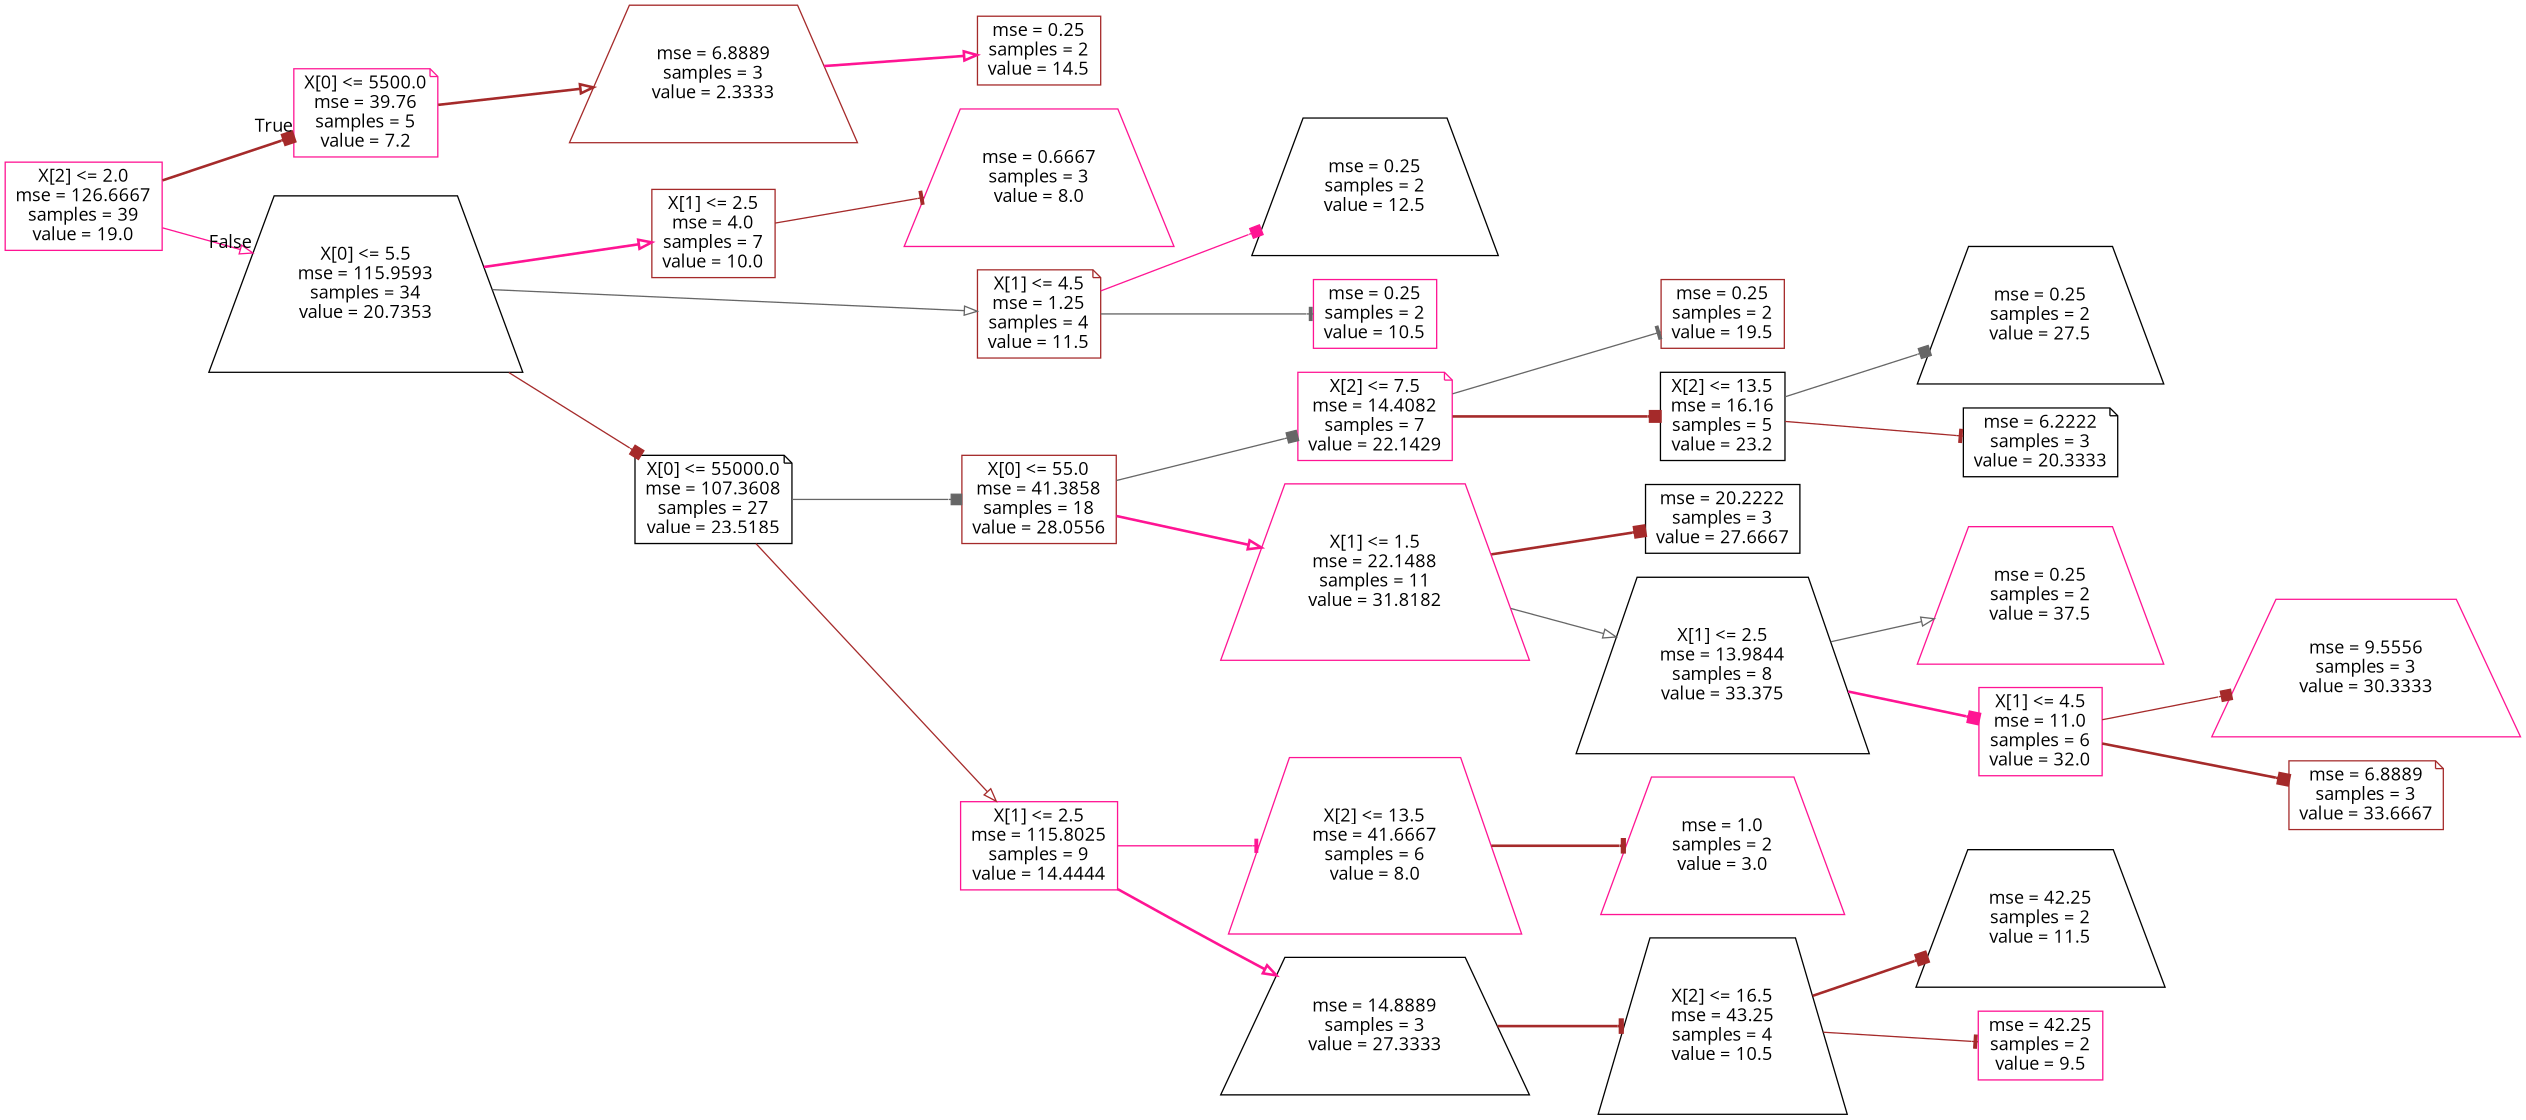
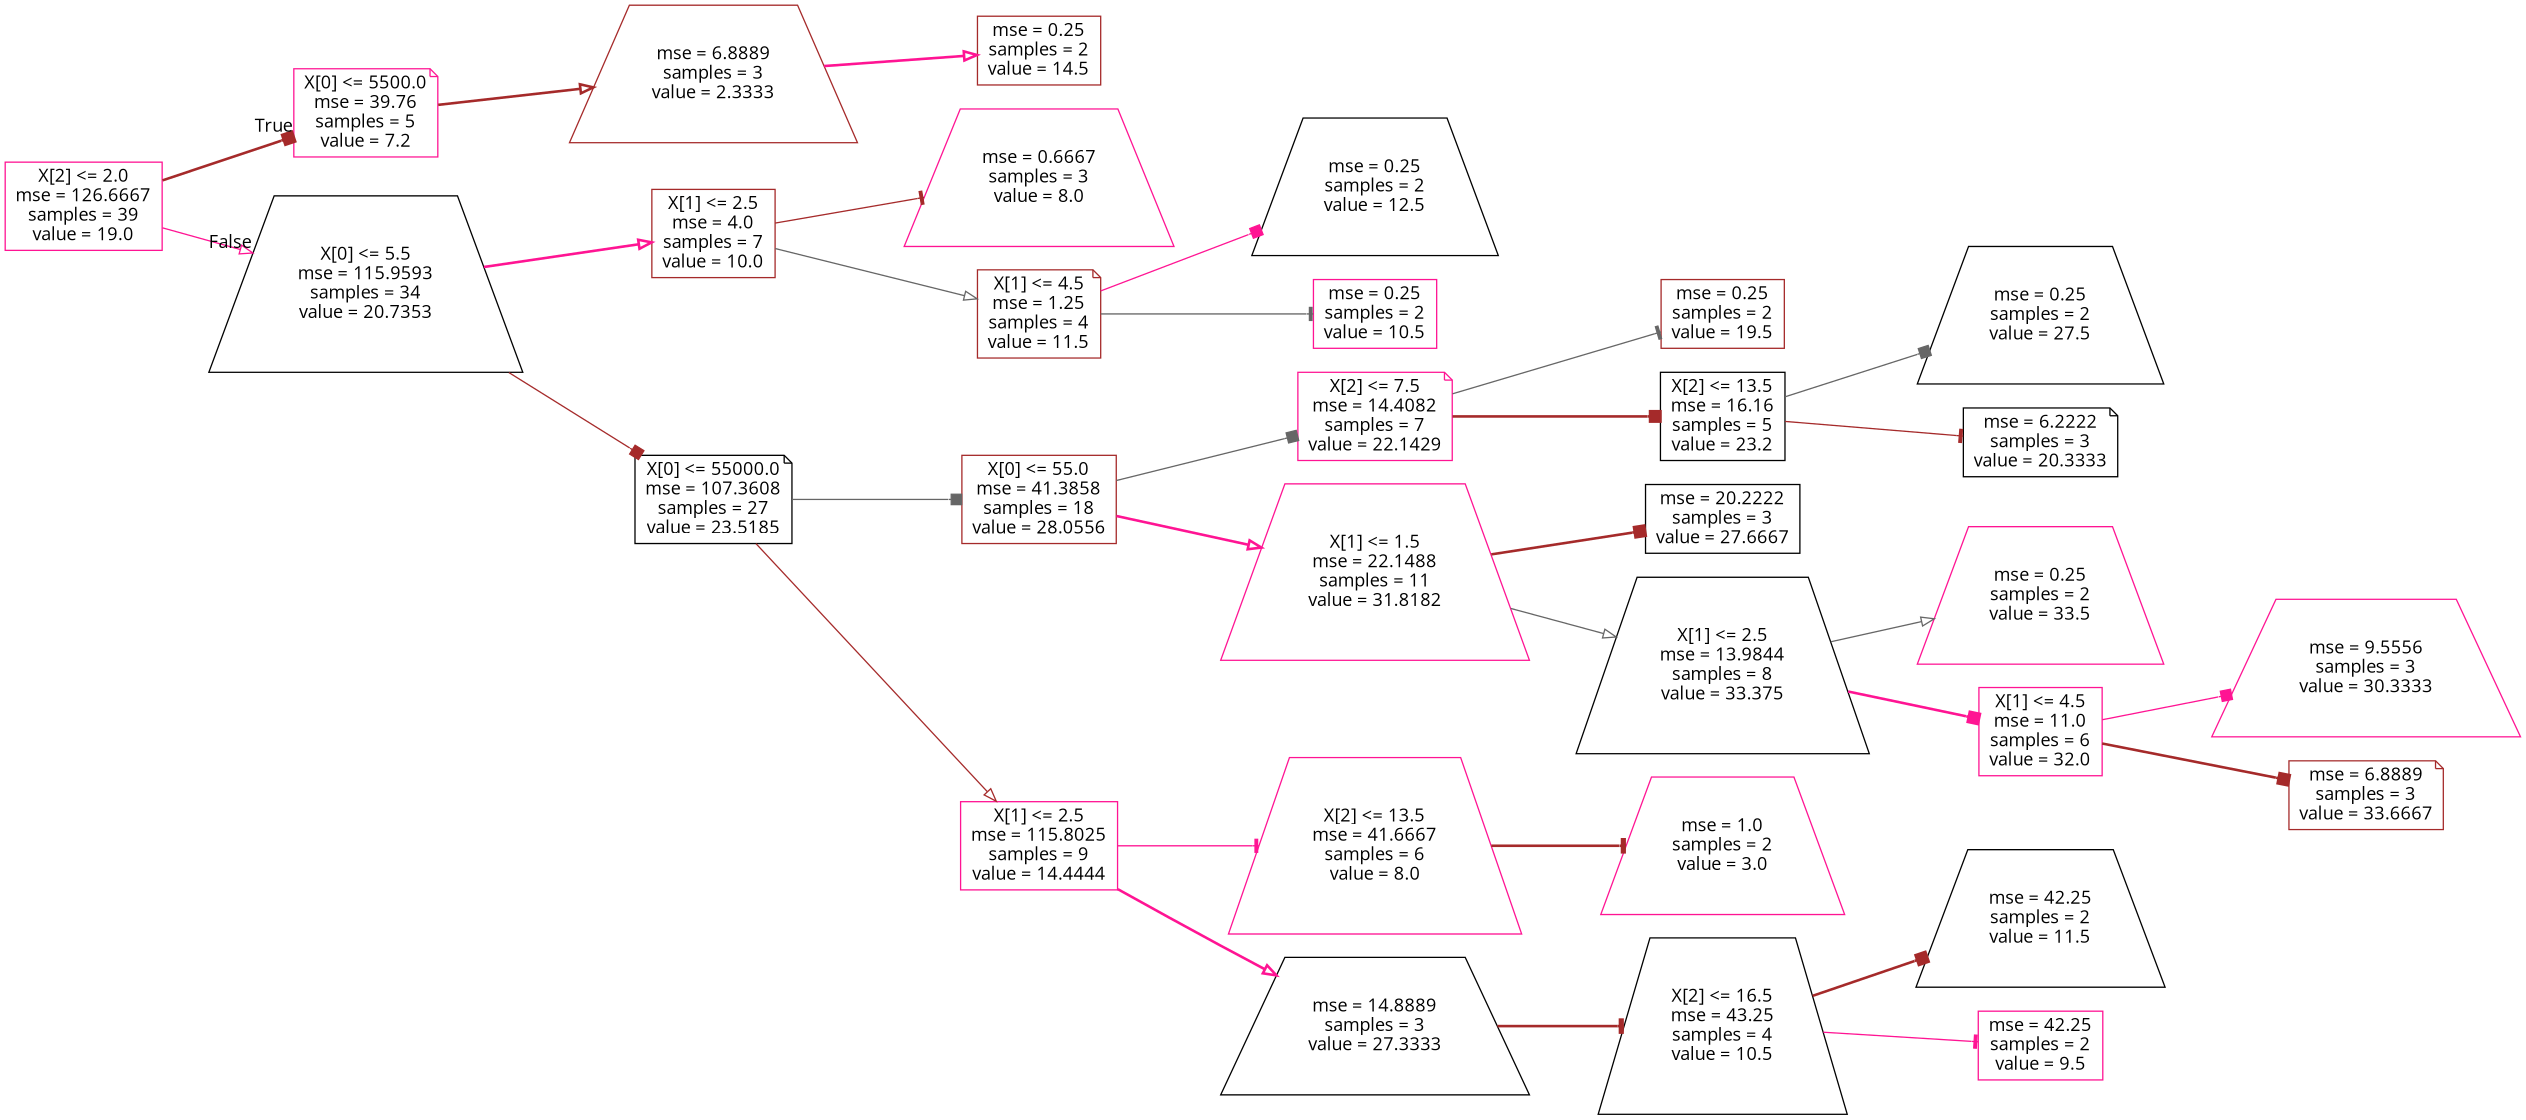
(728, 300) -> (870, 272)
(2041, 595) -> (2041, 595)
(2160, 708) -> (2160, 708)
(1897, 1037) -> (1897, 1037)
